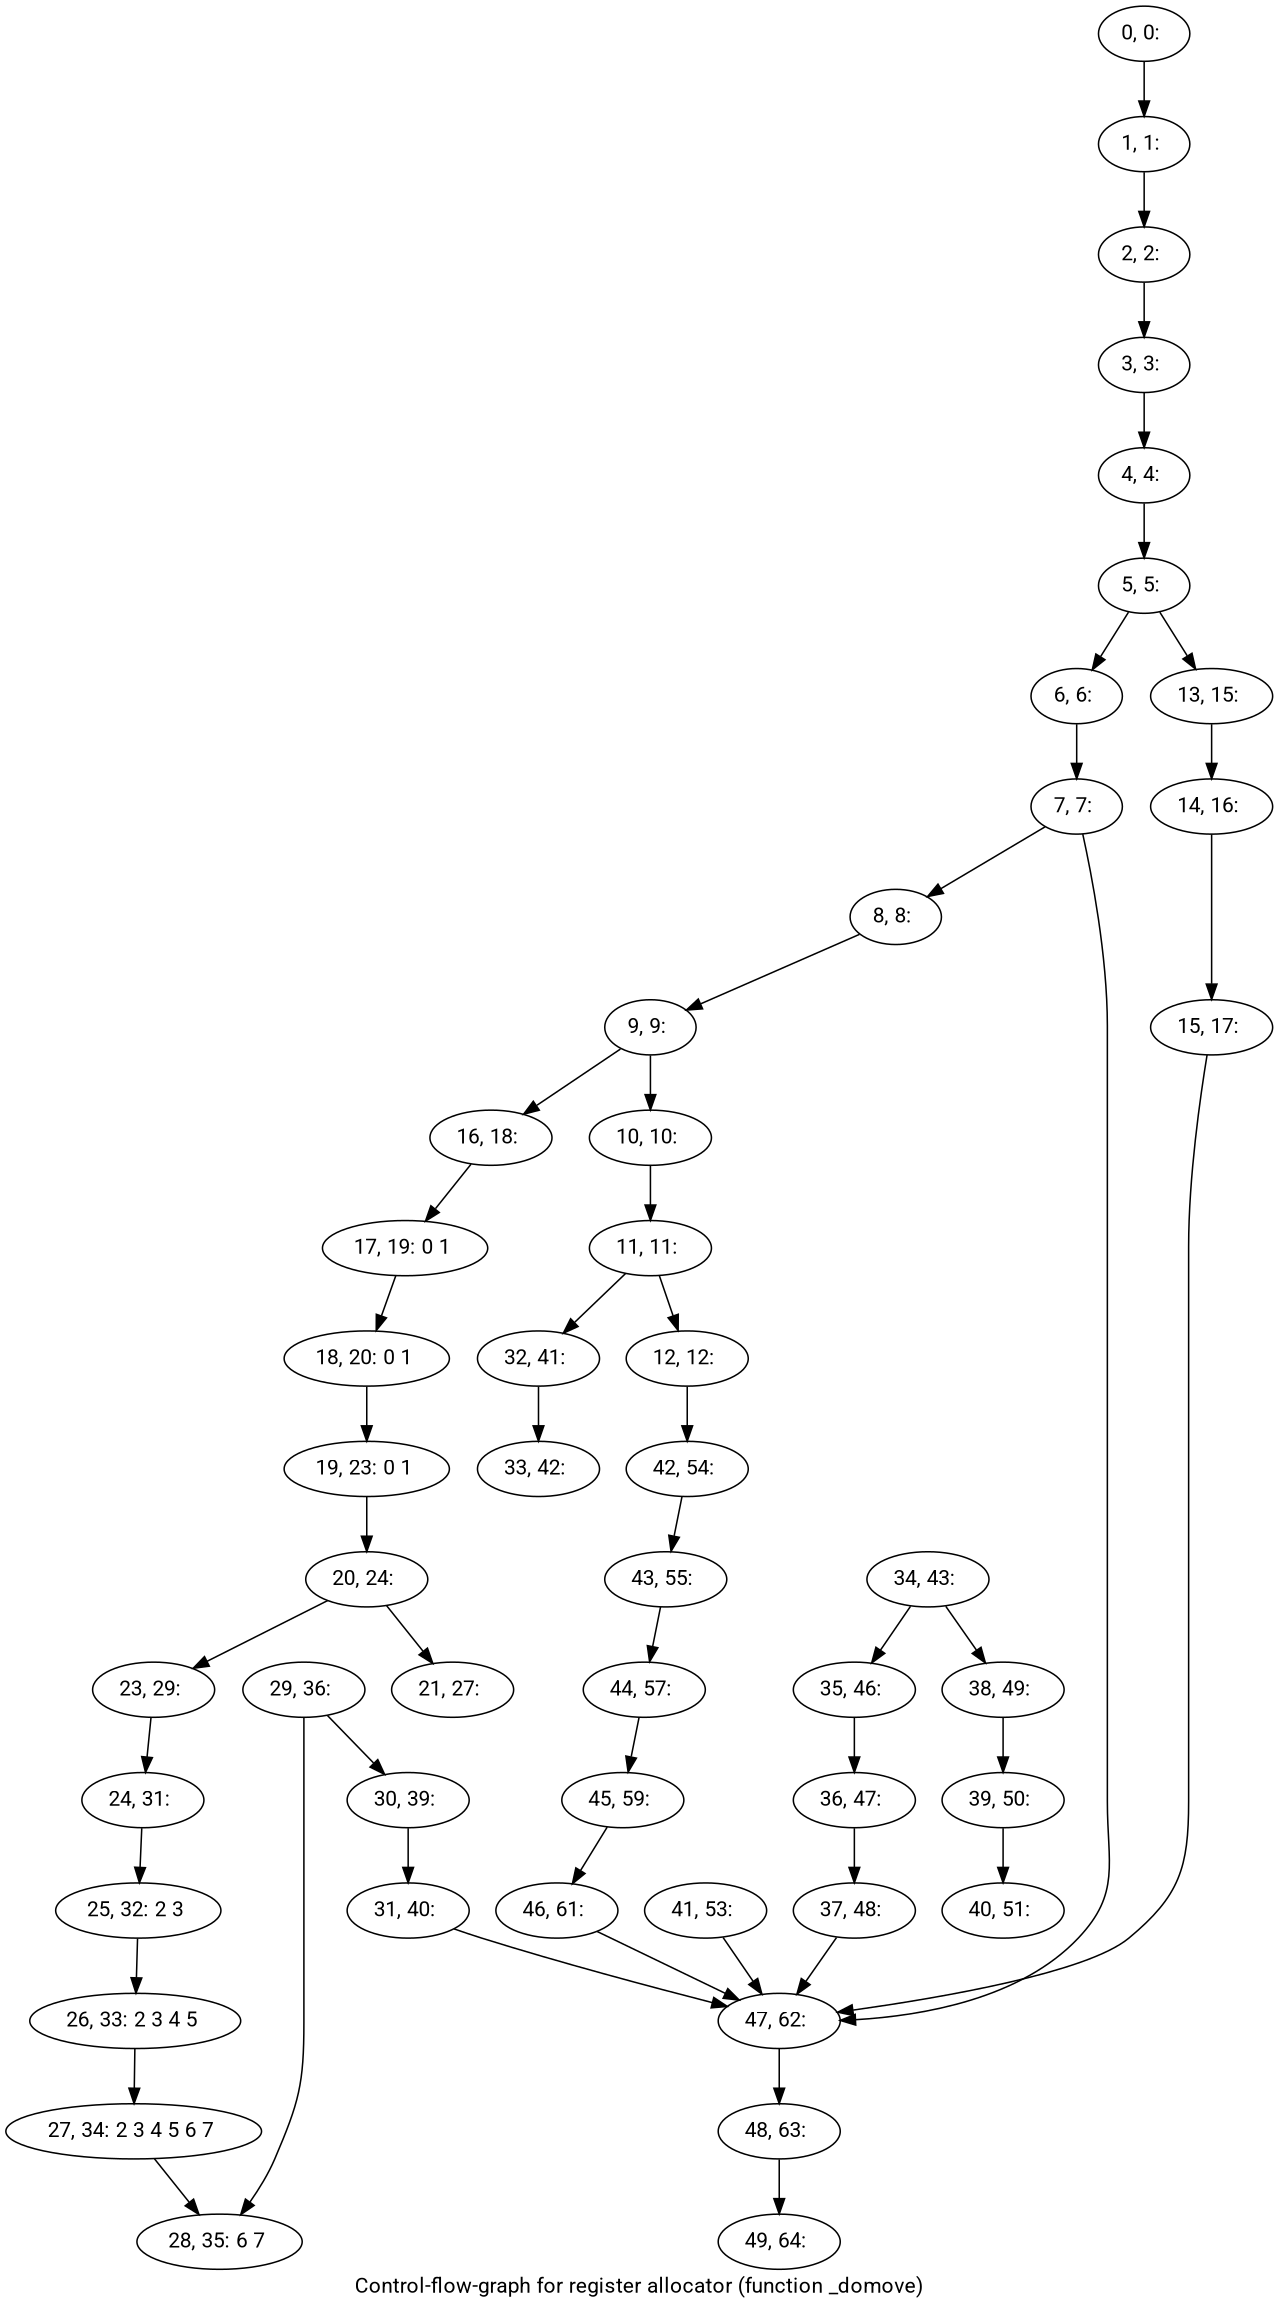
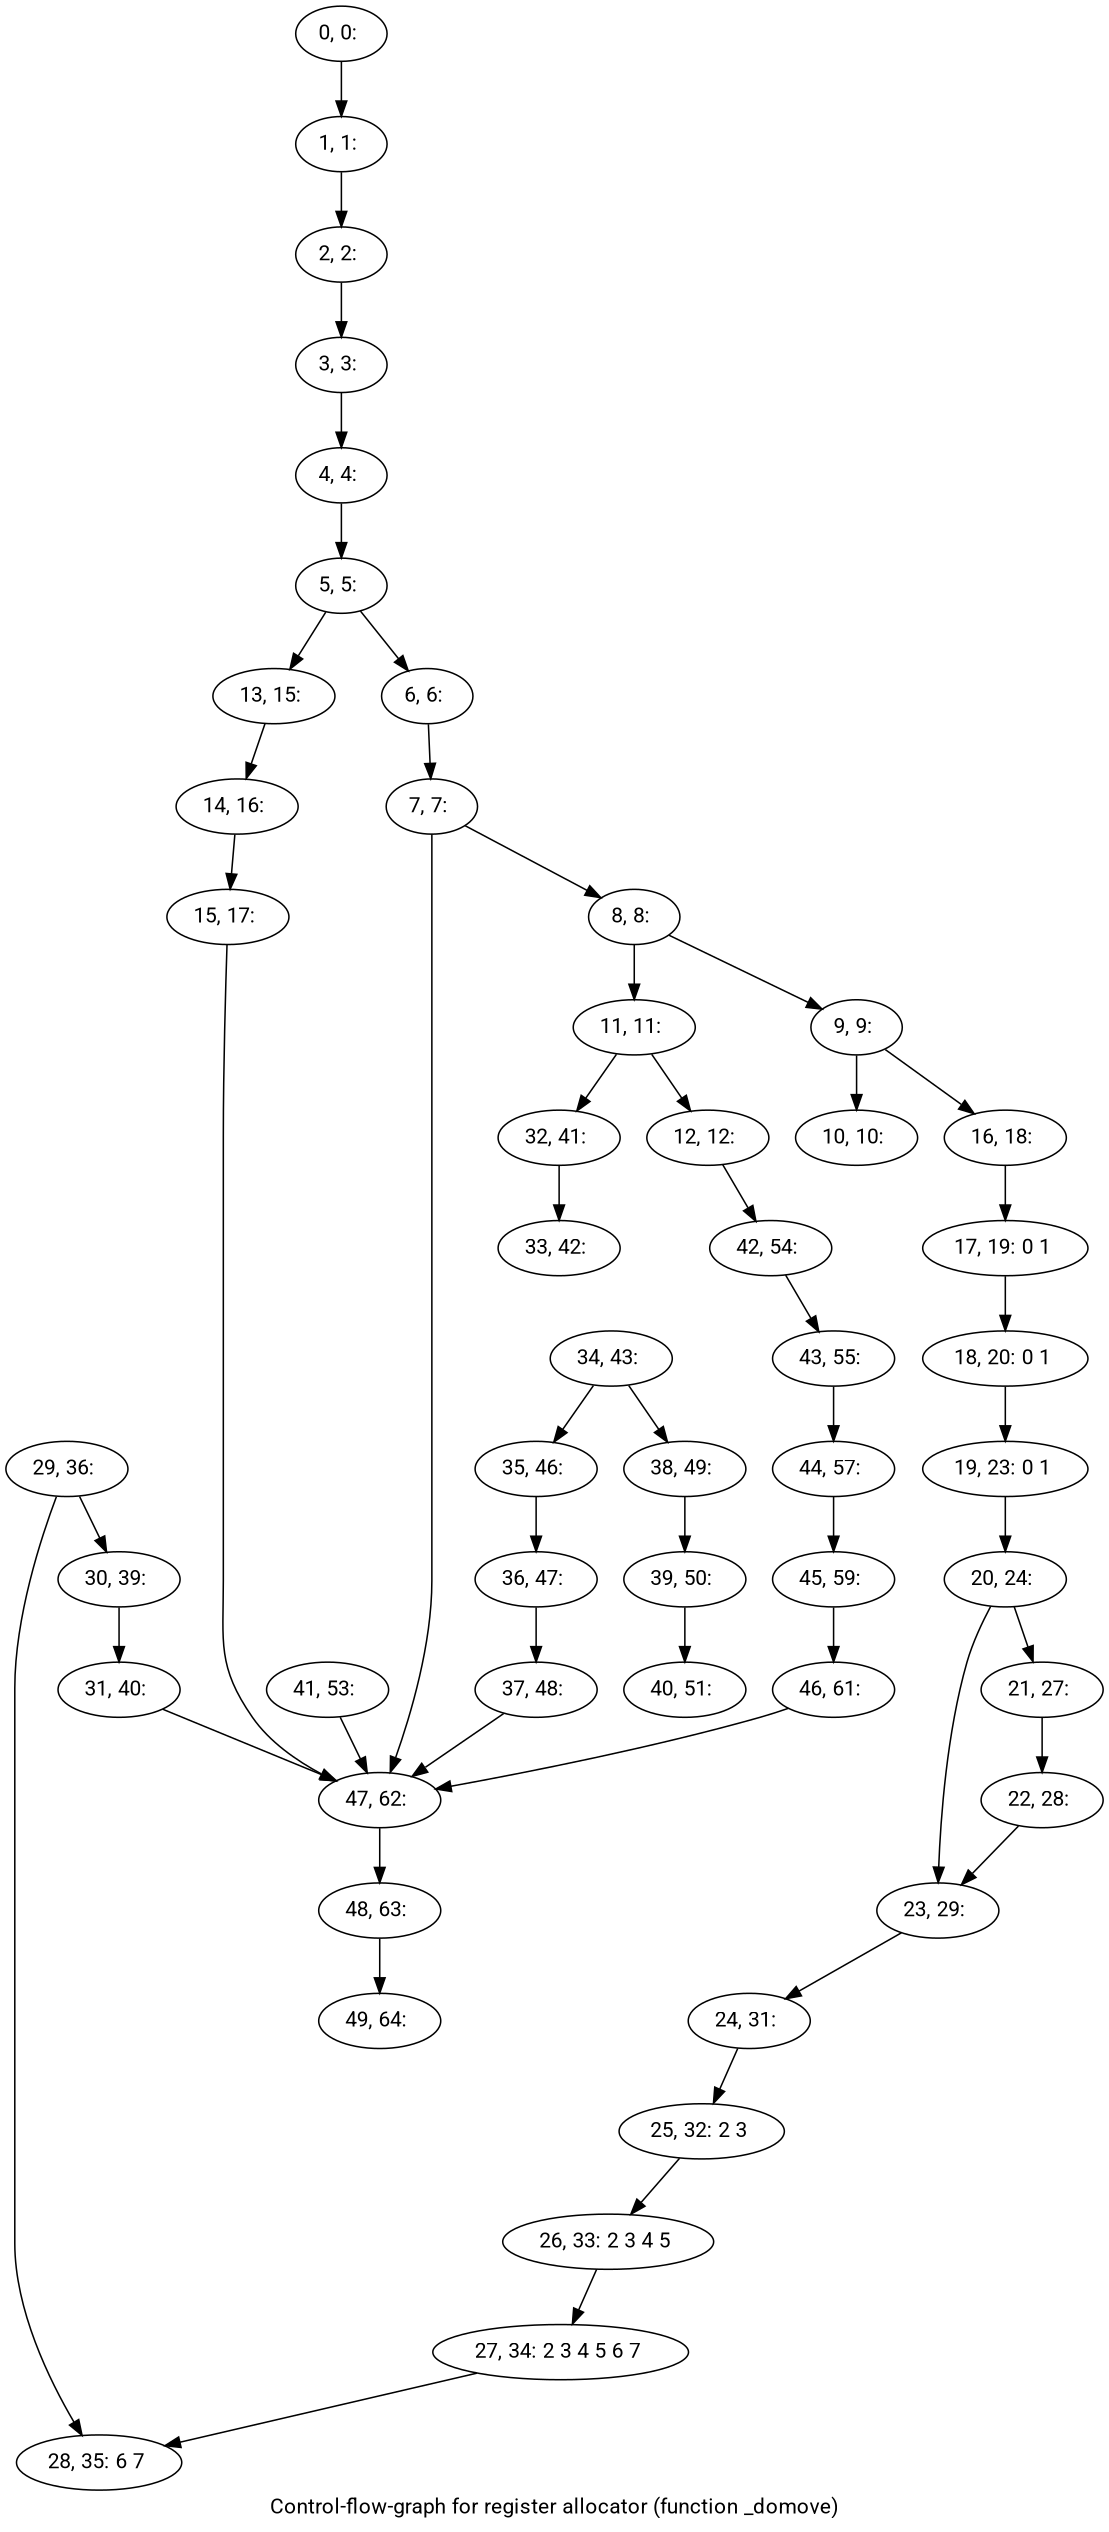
(650, 1185) -> (634, 965)
none -> (1042, 1800)
